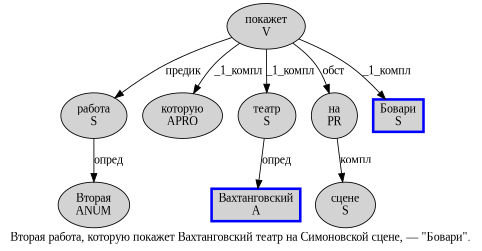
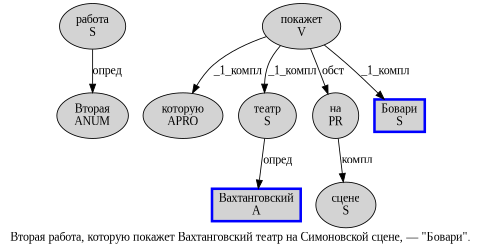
(175, 60) -> none
